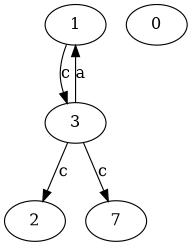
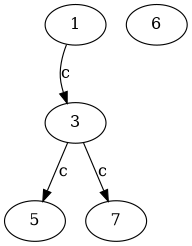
(157, 25) -> (157, 25)
(76, 80) -> none
(35, 221) -> (35, 221)
